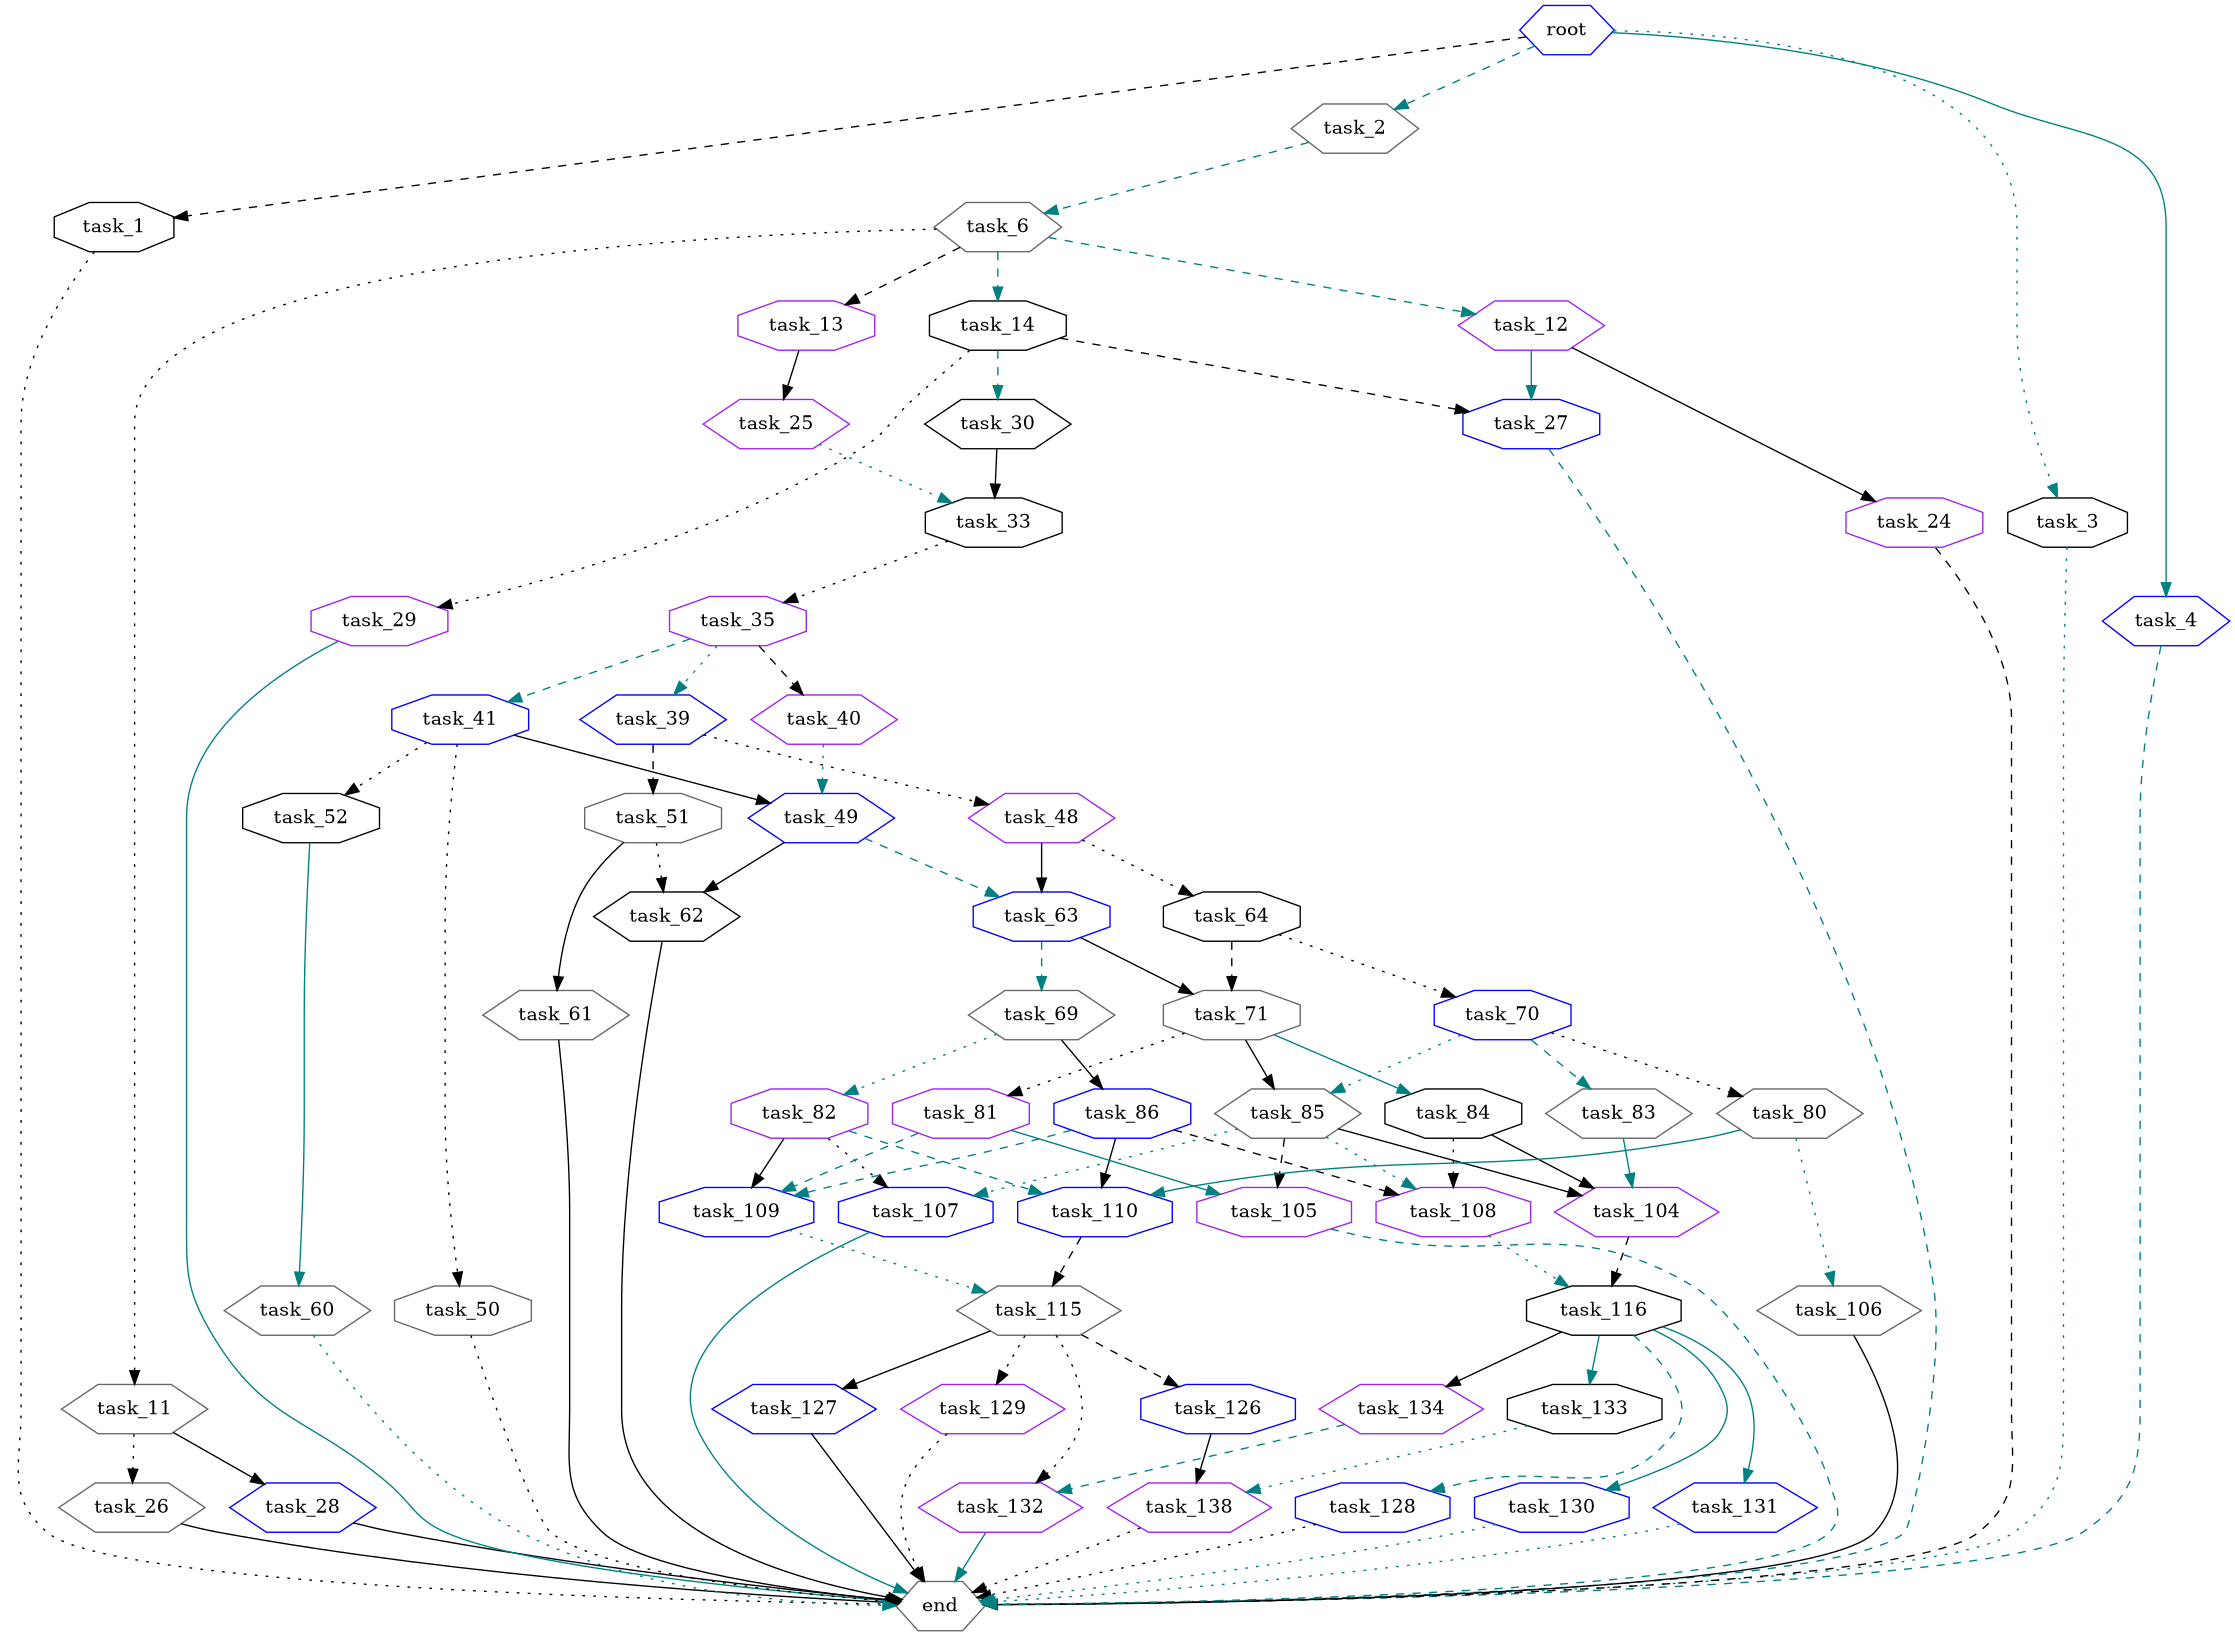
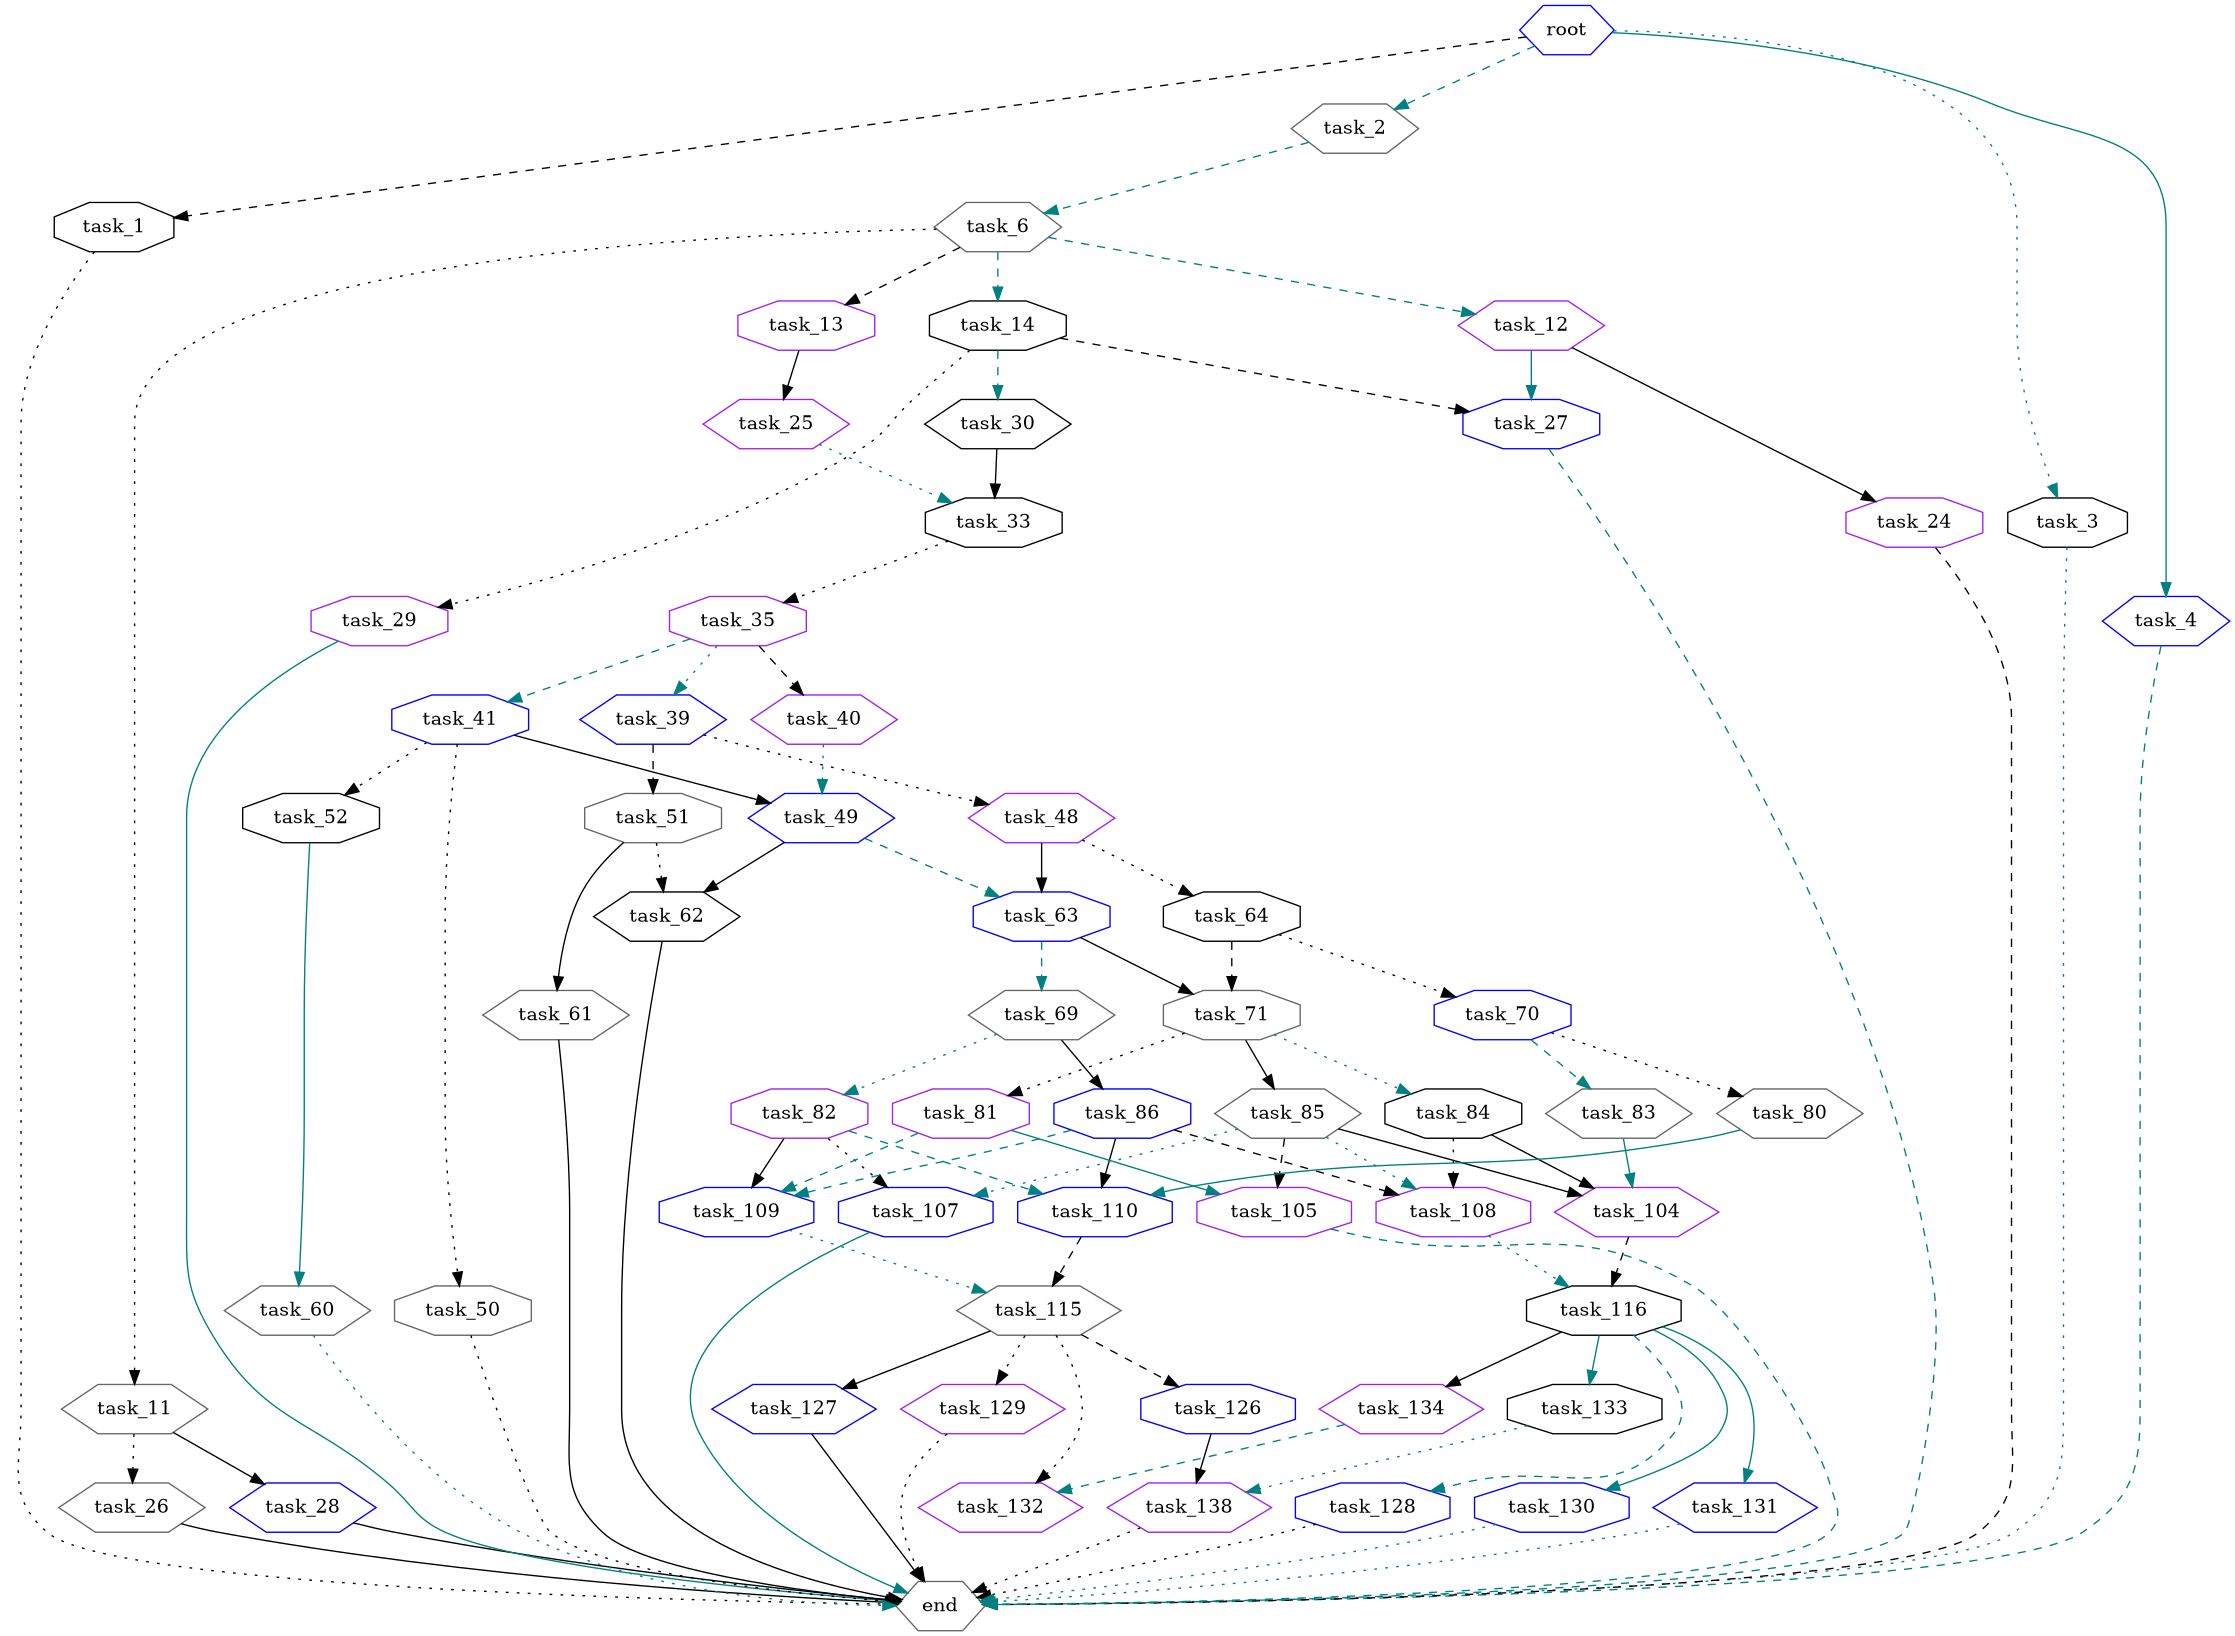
(1336, 1061) -> (1336, 1061)
(1402, 1061) -> none
(1839, 1311) -> none
(974, 1551) -> none
